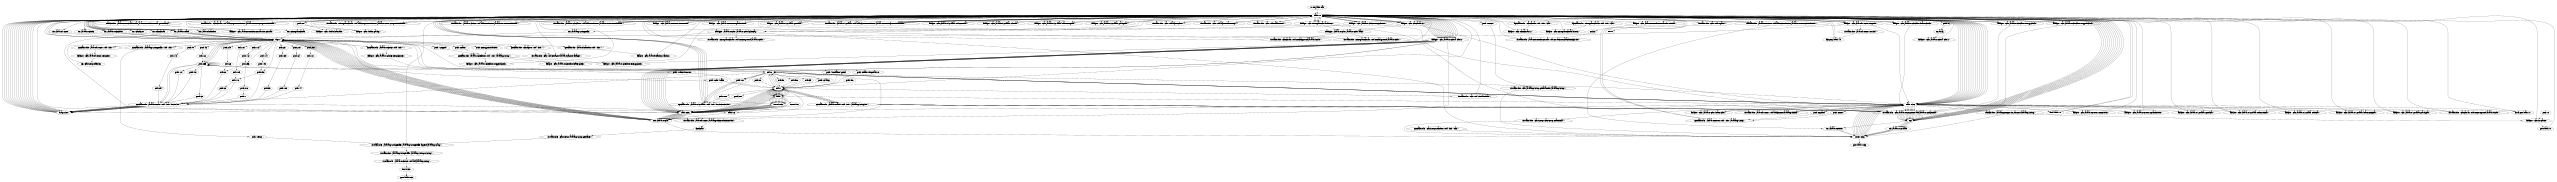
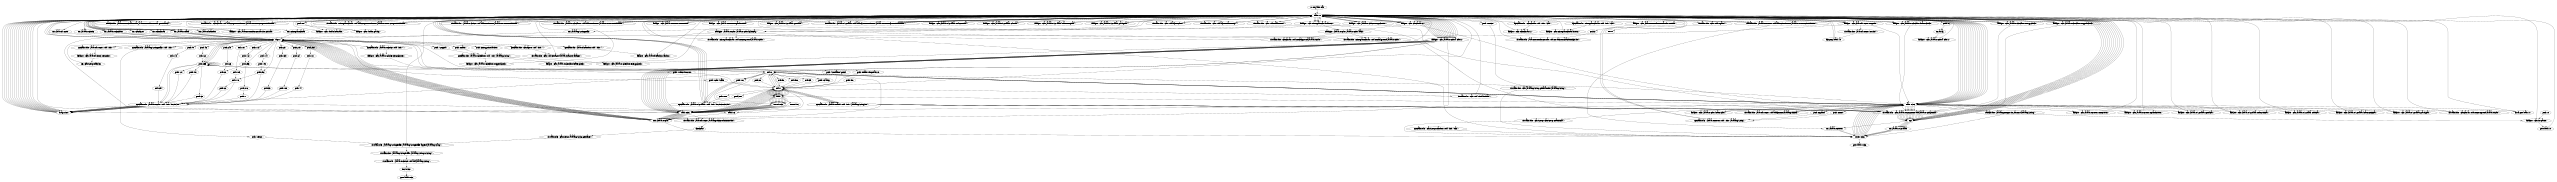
(2055, 113) -> none
